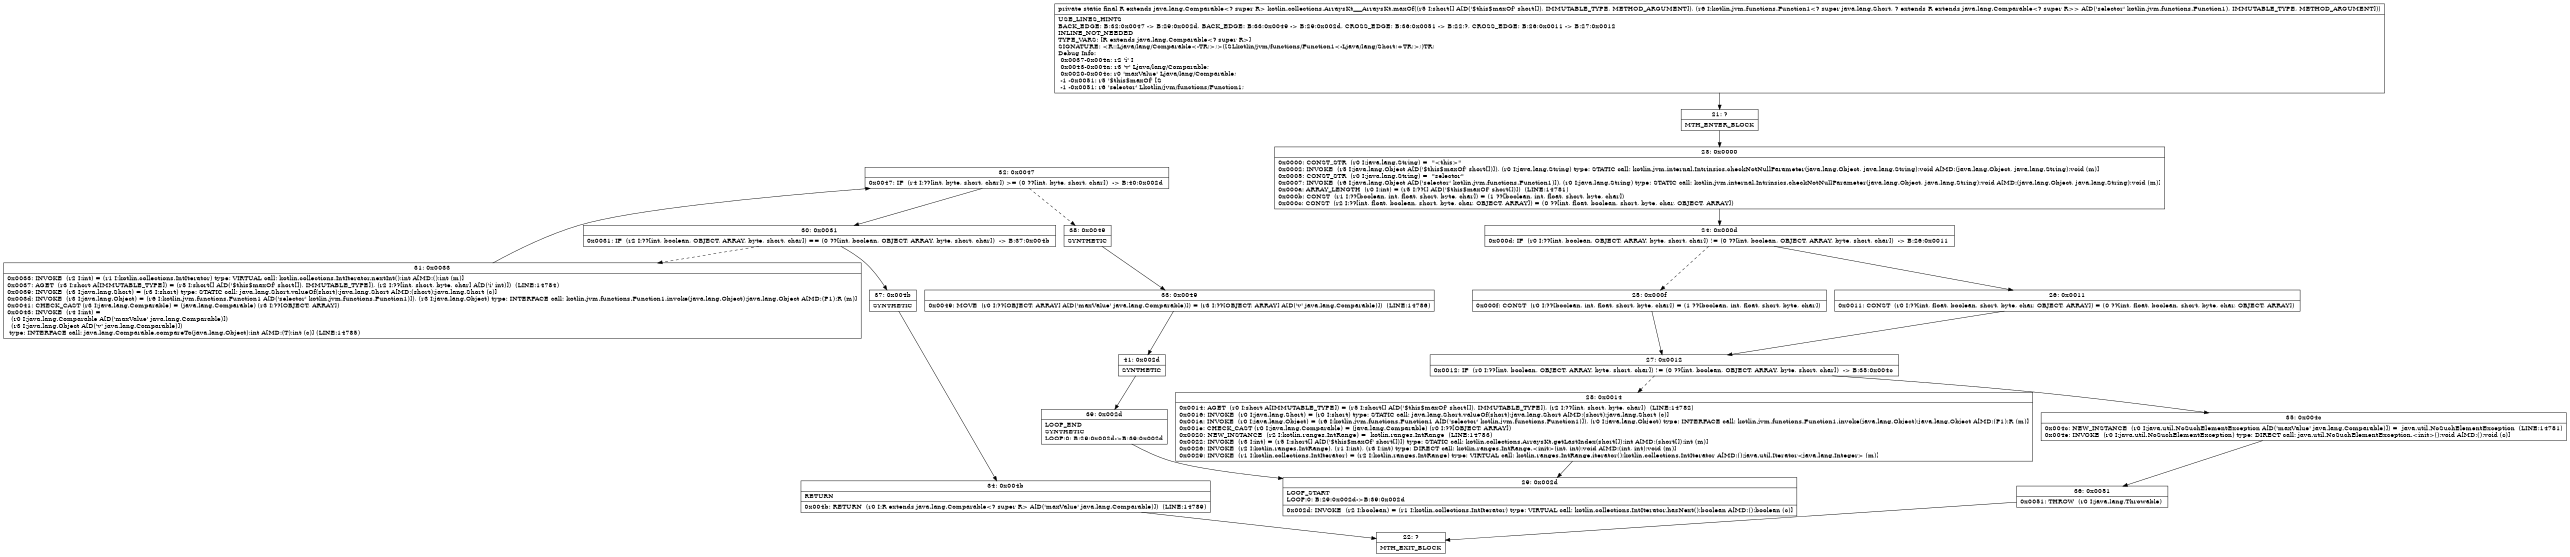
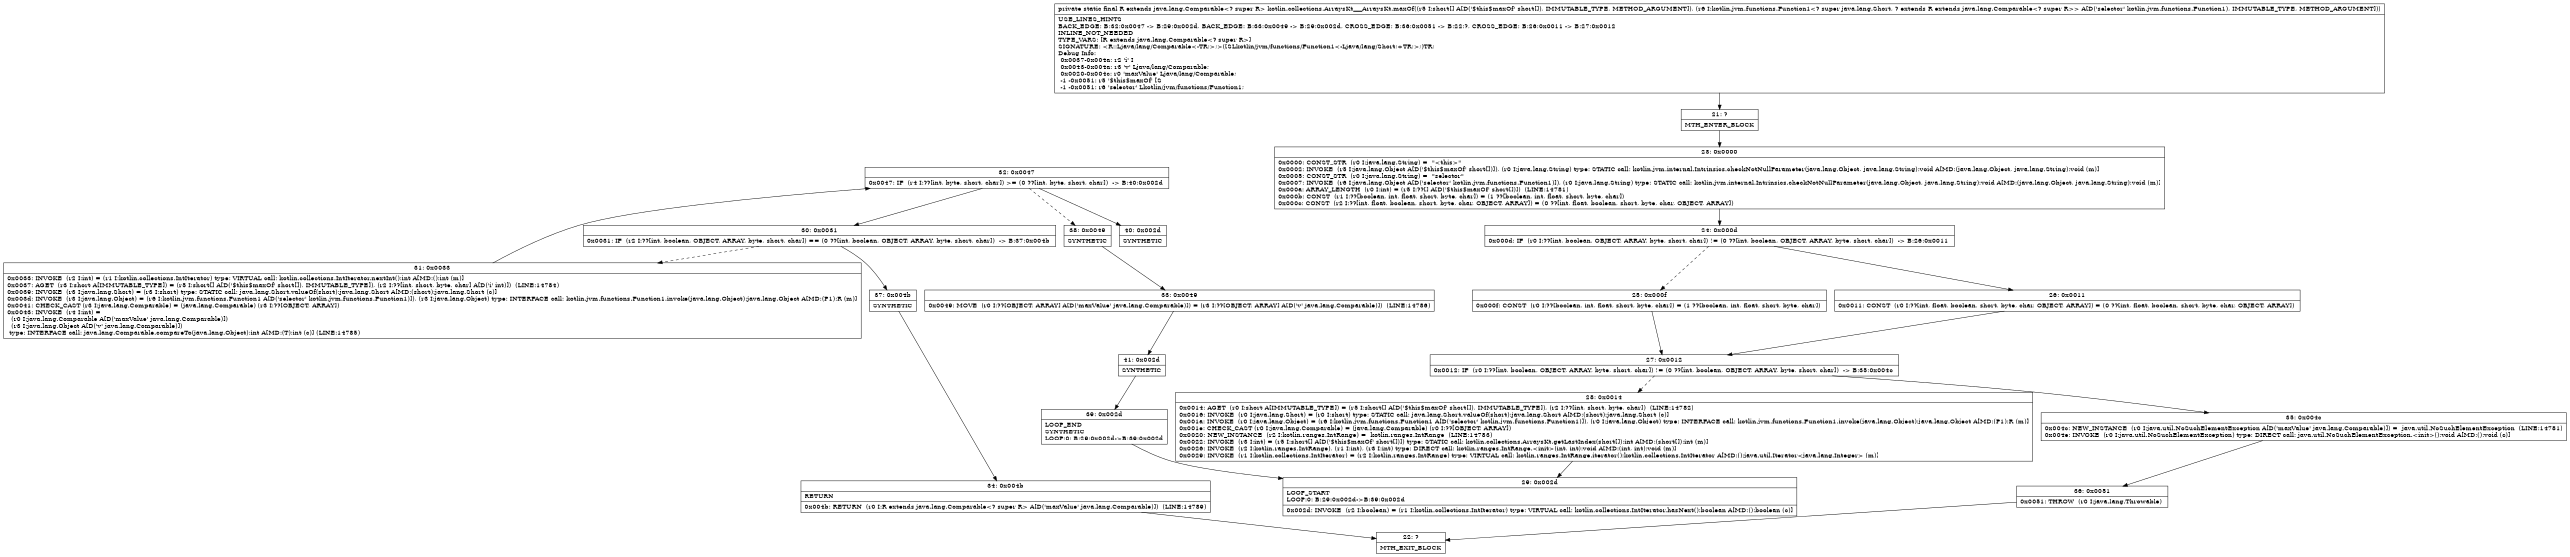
none -> (1143, 236)
